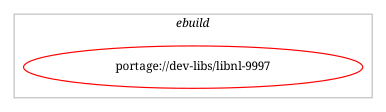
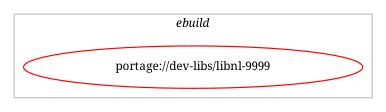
(193, 67) -> (193, 67)
